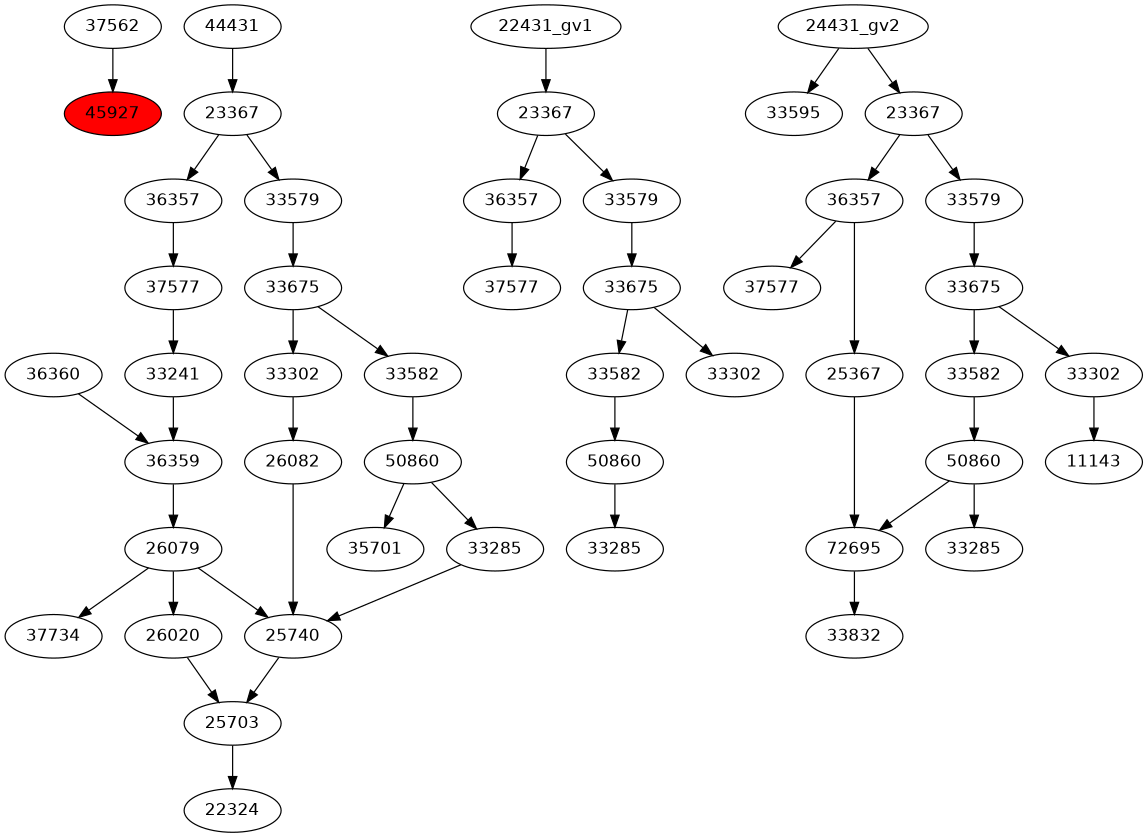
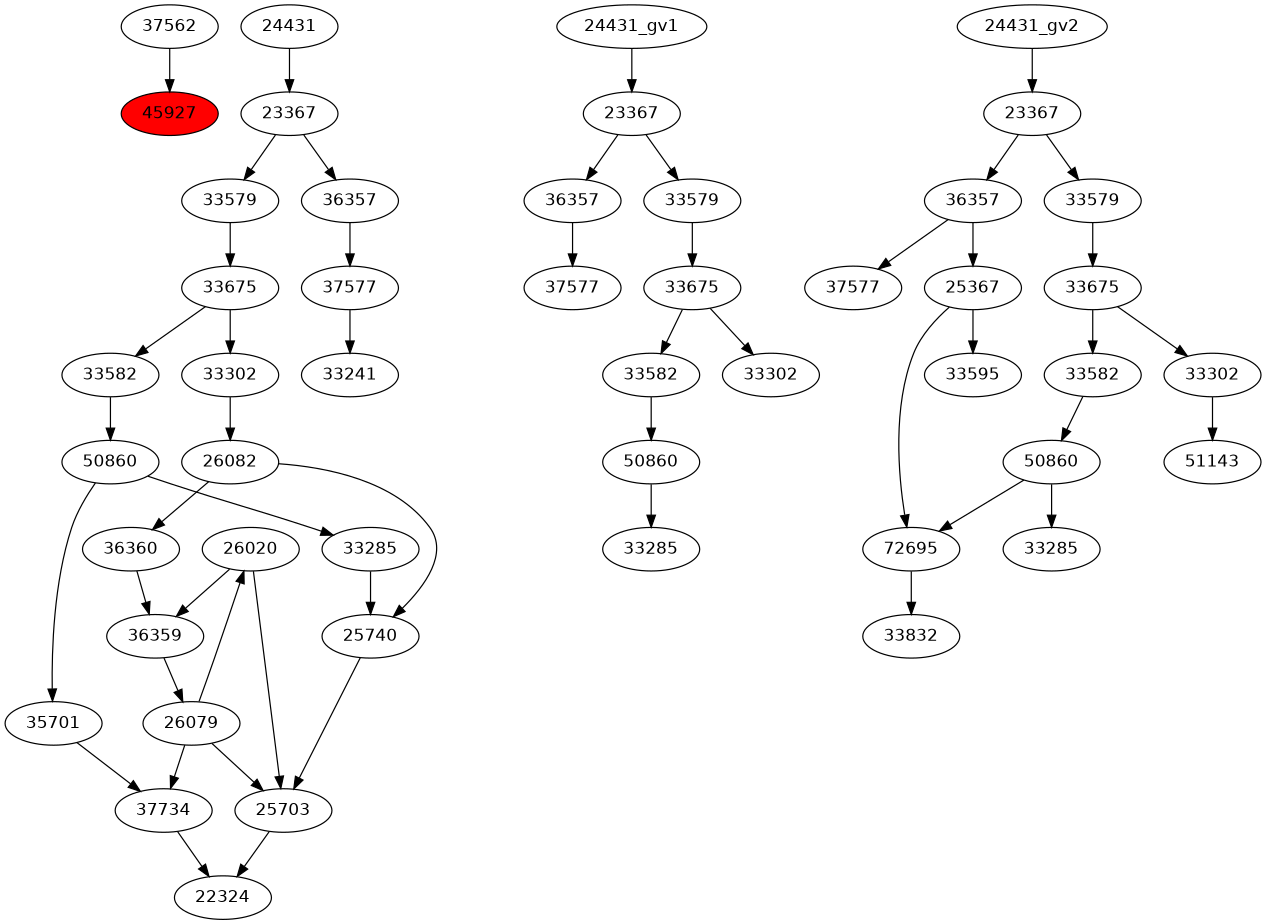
(233, 27) -> (289, 27)
(546, 27) -> (632, 27)
(827, 66) -> (973, 326)
(173, 413) -> (208, 589)
(1094, 462) -> (1213, 462)
none -> (185, 502)
(228, 589) -> (233, 763)
none -> (104, 763)
none -> (190, 849)
